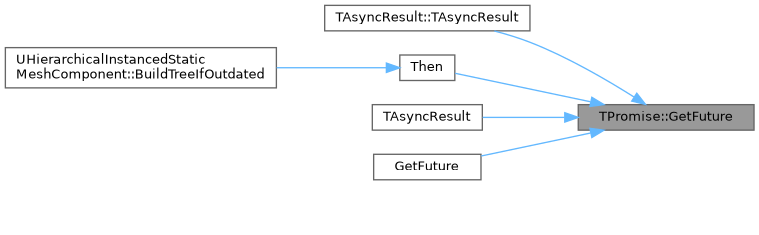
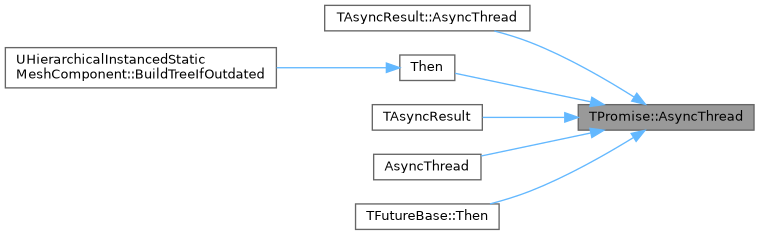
(427, 18) -> (427, 18)
(666, 117) -> (666, 117)
(427, 167) -> (427, 167)
none -> (427, 217)
